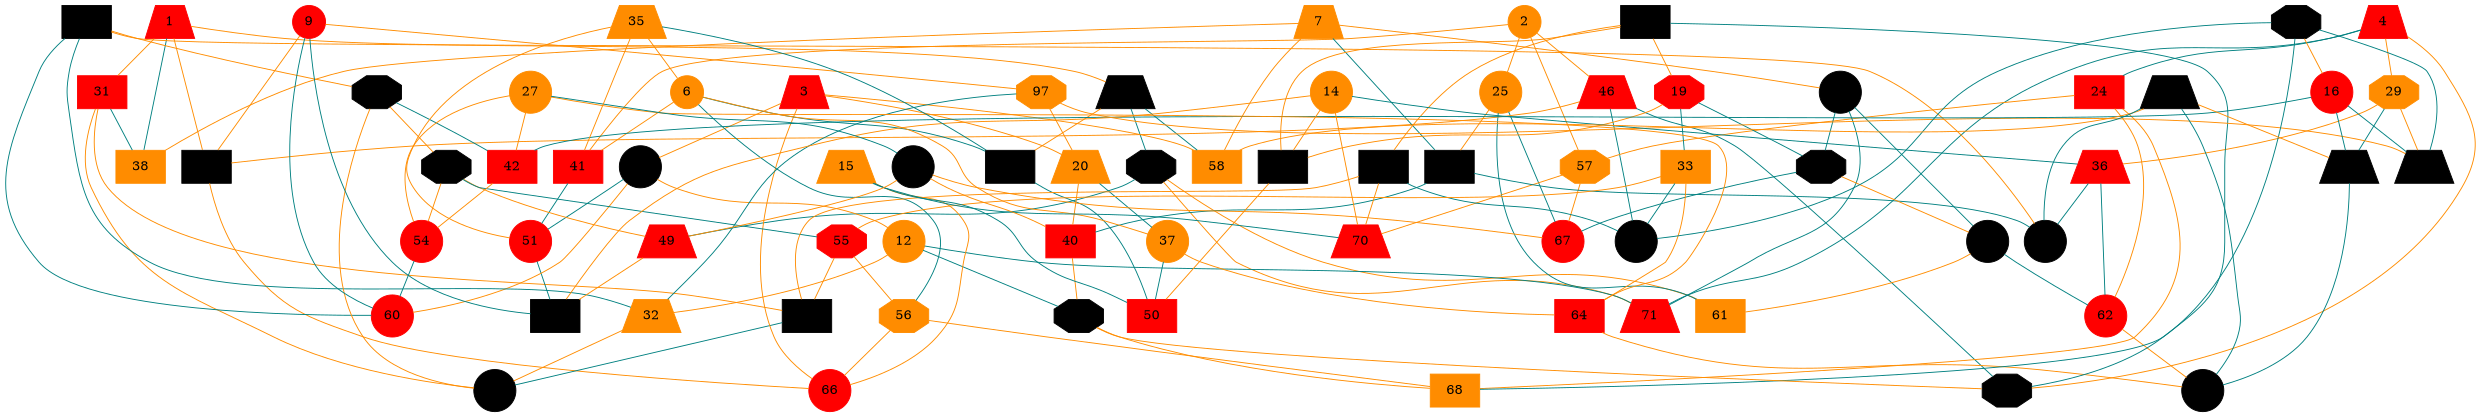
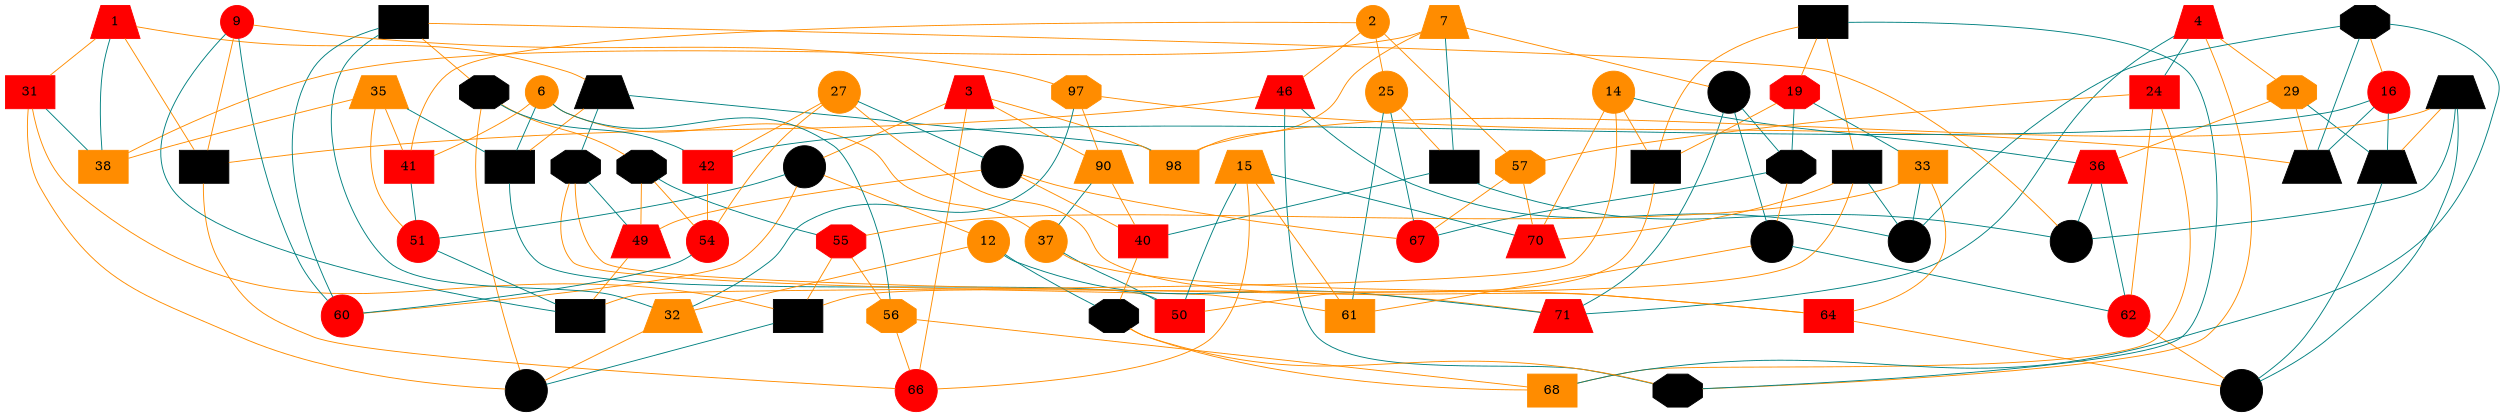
(665, 61) -> (240, 128)
(1081, 167) -> (1104, 167)
(1217, 167) -> (1174, 167)
none -> (1297, 241)
